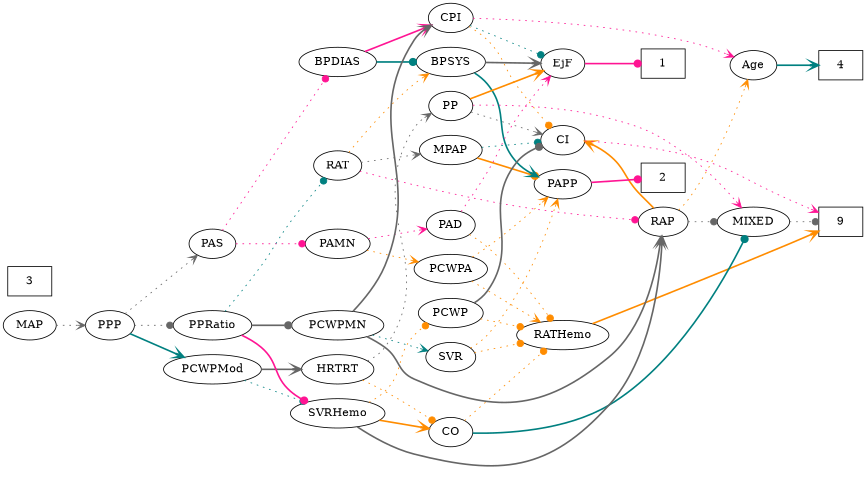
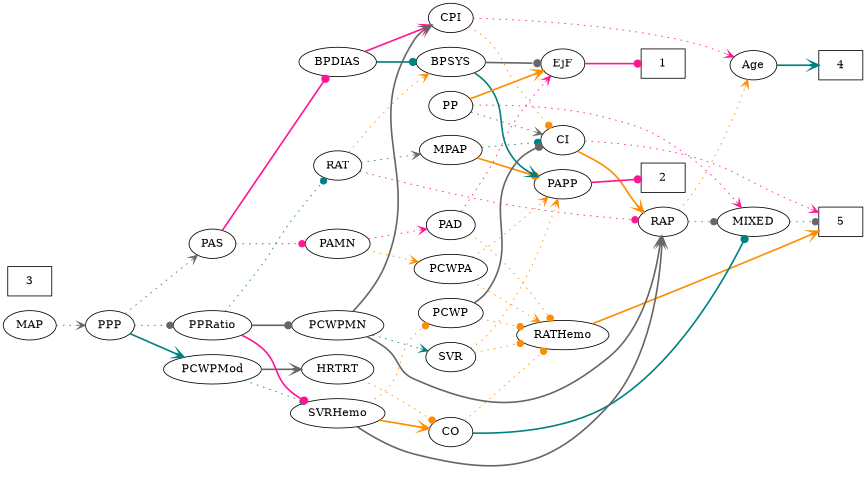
(504, 40) -> none
(510, 63) -> (510, 63)
(273, 156) -> (273, 156)
(625, 174) -> (613, 173)
(841, 222) -> (841, 222)
(402, 242) -> none
